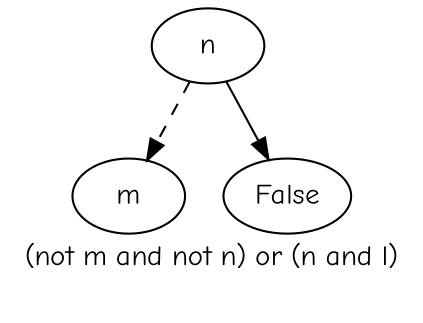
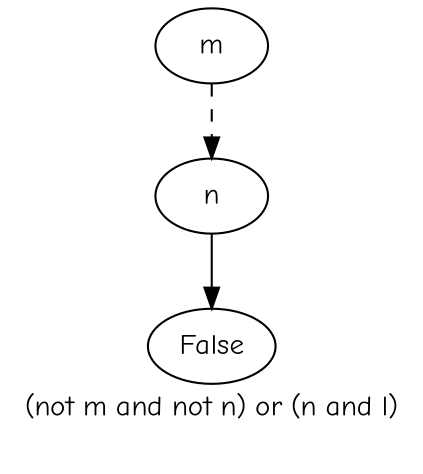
(173, 112) -> (212, 111)
